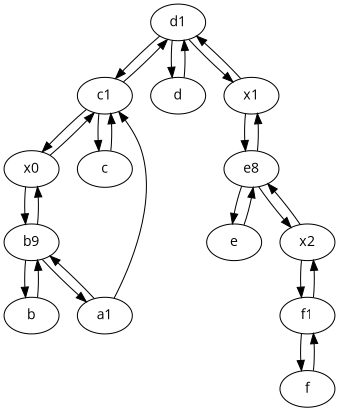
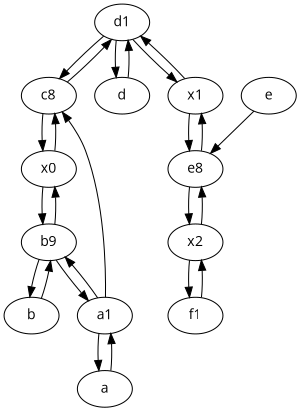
(105, 96) -> (49, 96)
(105, 169) -> none
(237, 200) -> none
none -> (105, 389)
(307, 389) -> none
